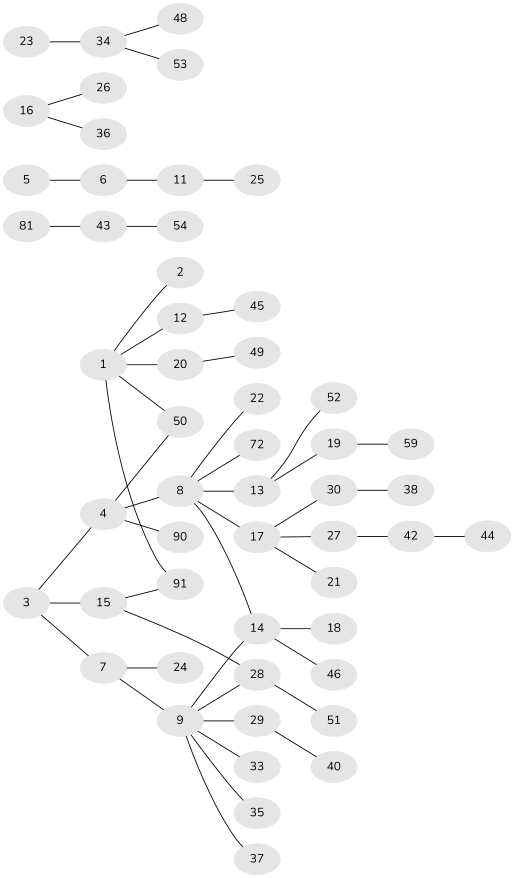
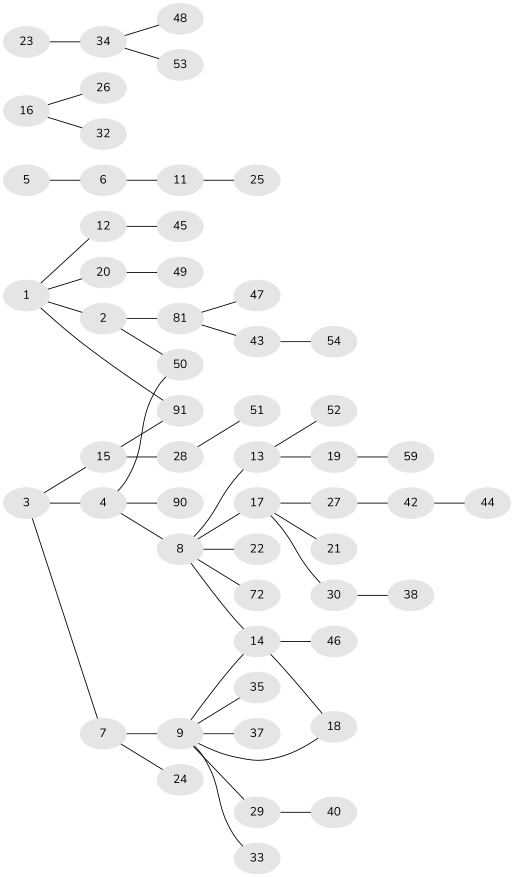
(103, 134) -> (103, 134)
none -> (257, 296)
none -> (142, 319)
(142, 393) -> (142, 342)
(219, 698) -> (259, 760)
